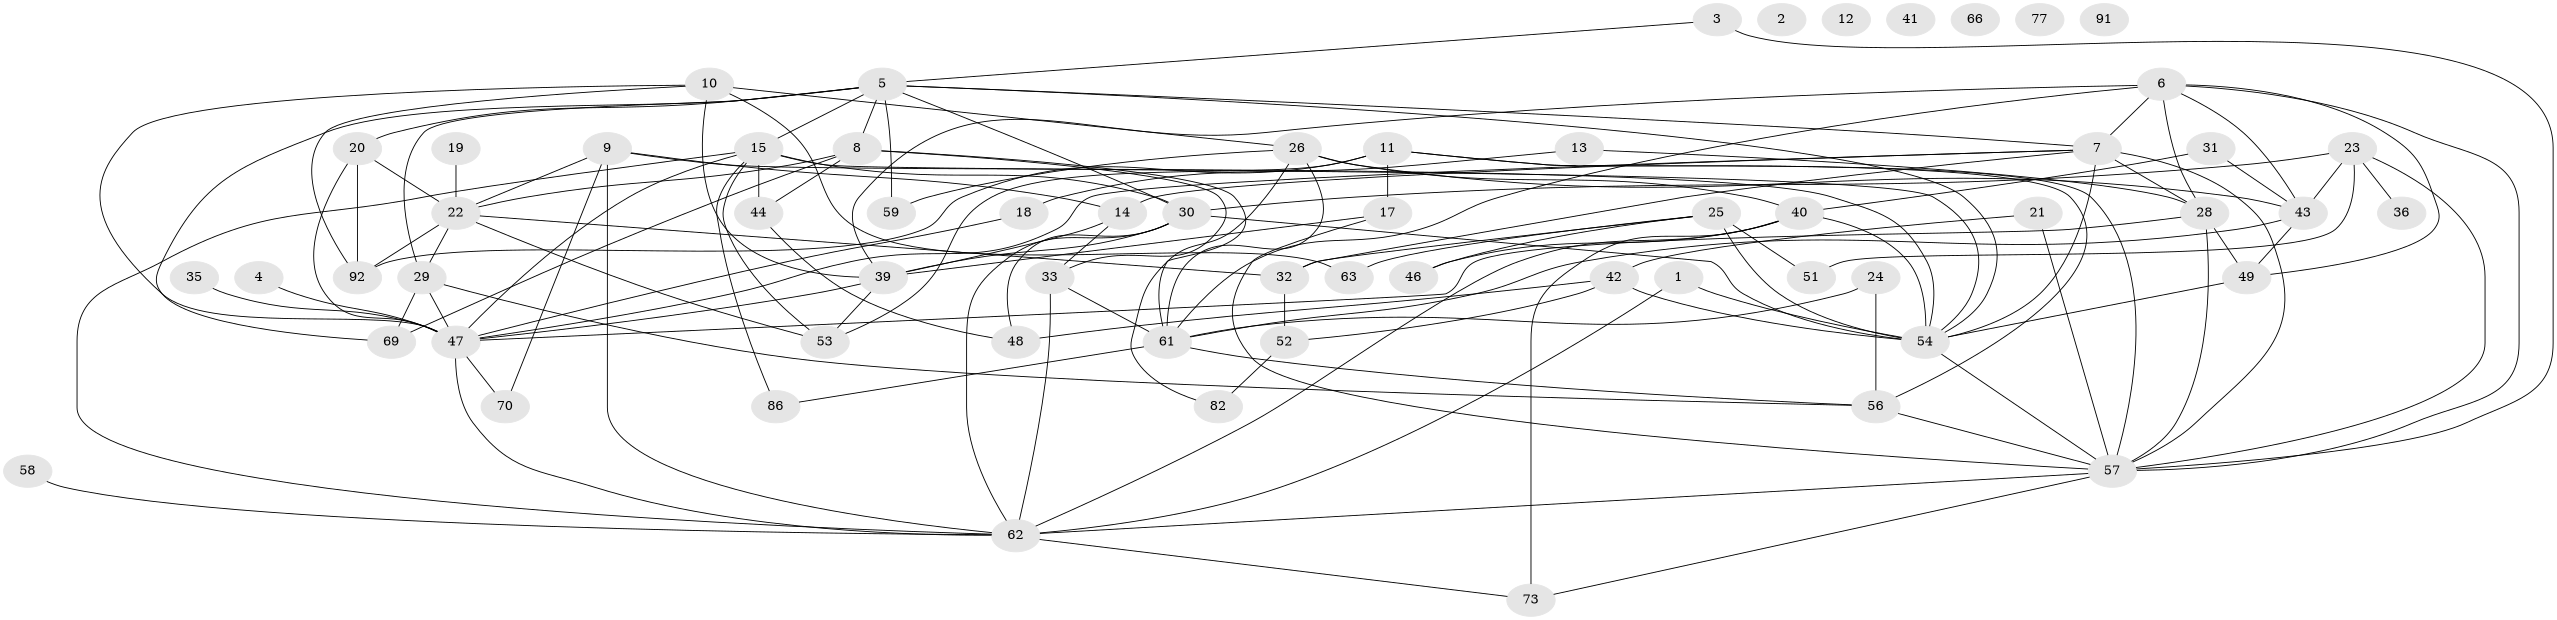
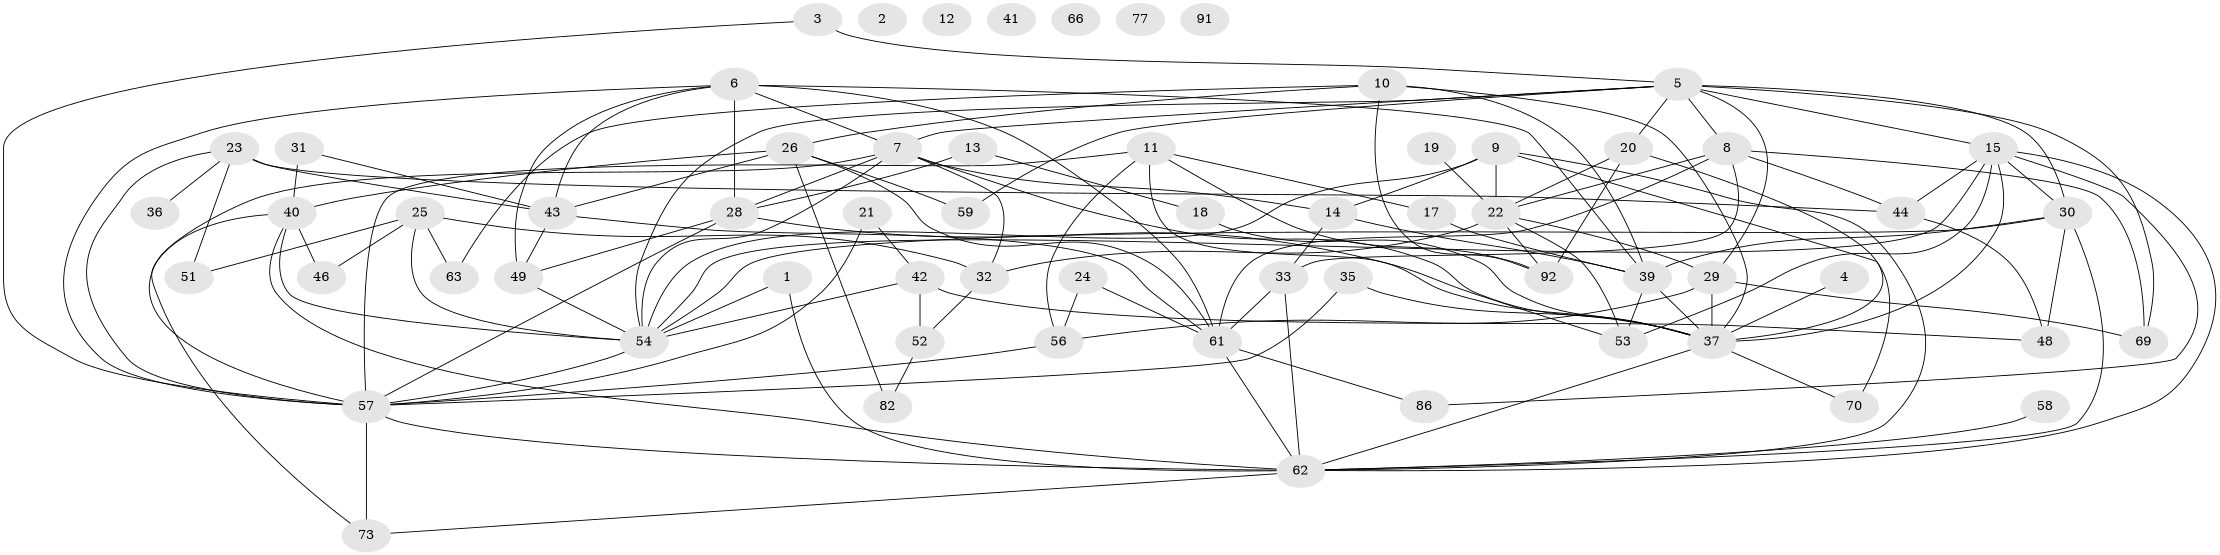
(1490, 190) -> (1064, 193)
(456, 342) -> (1712, 342)
(1520, 385) -> (1259, 407)
(1553, 425) -> (851, 386)
